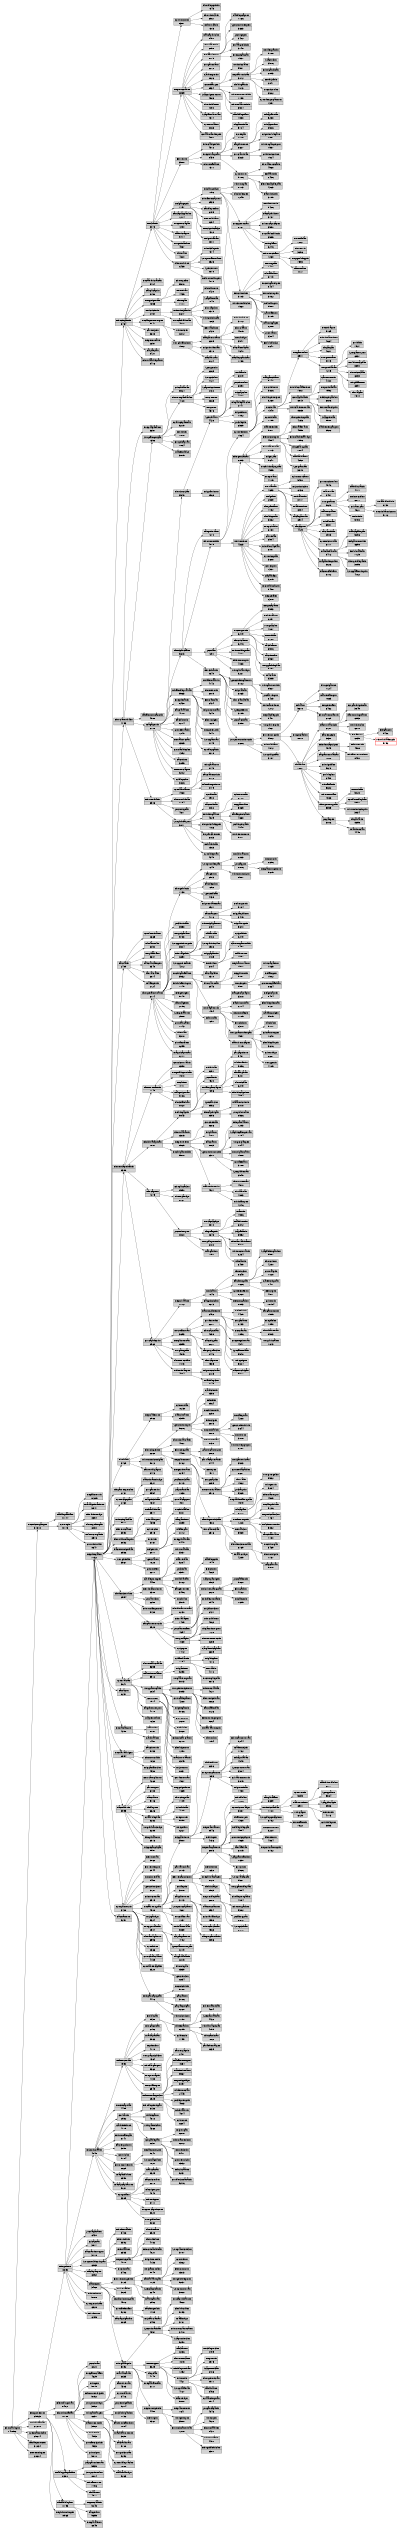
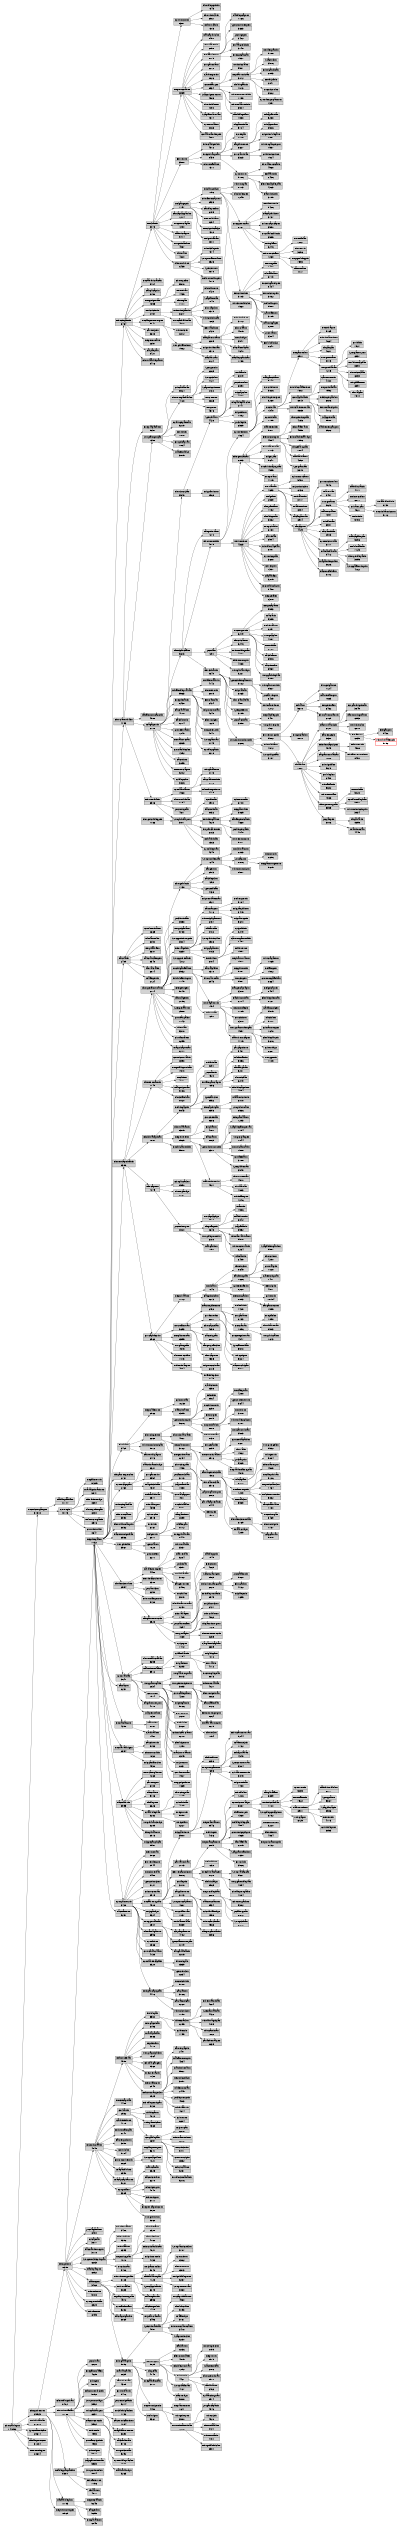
(357, 543) -> none
(256, 660) -> (255, 624)
(226, 806) -> (225, 806)
(195, 825) -> (167, 821)
(167, 1452) -> (168, 1466)
(287, 1822) -> (285, 1802)
